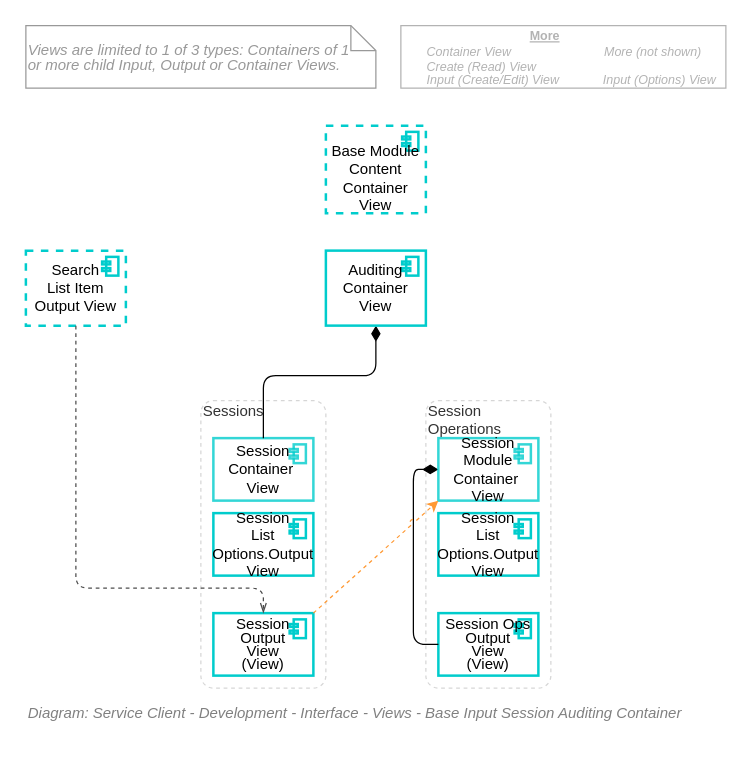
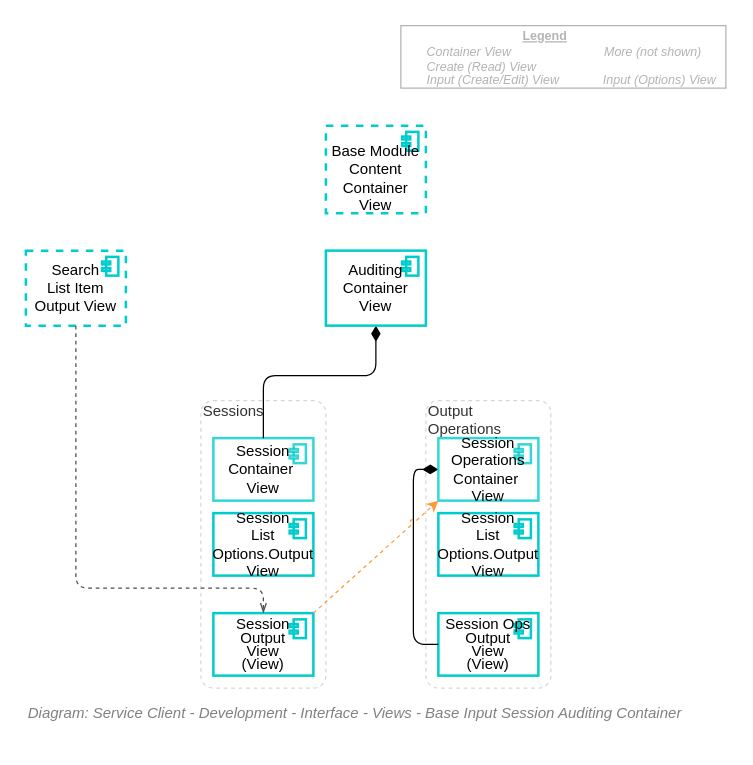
(545, 36) -> (545, 36)
(201, 57) -> none
(468, 421) -> (468, 421)
(488, 469) -> (488, 469)
